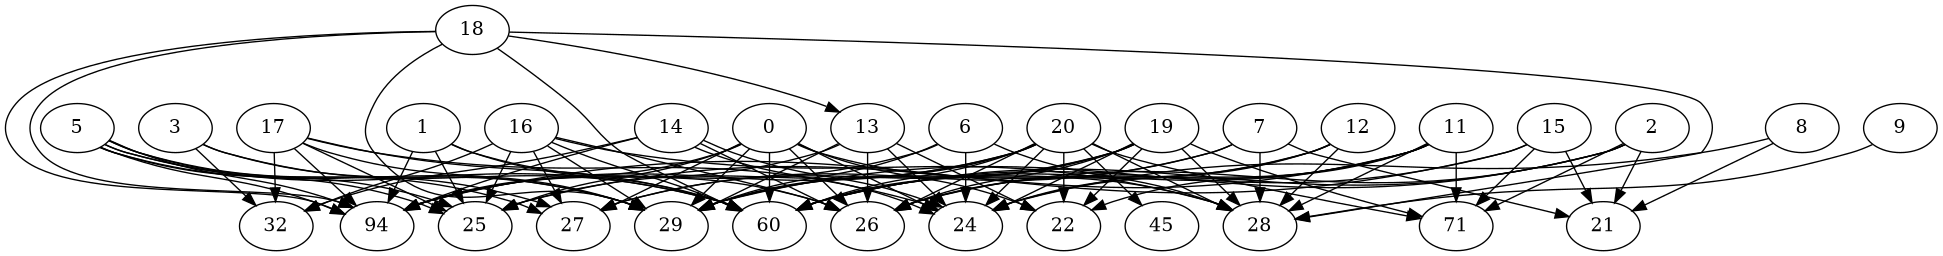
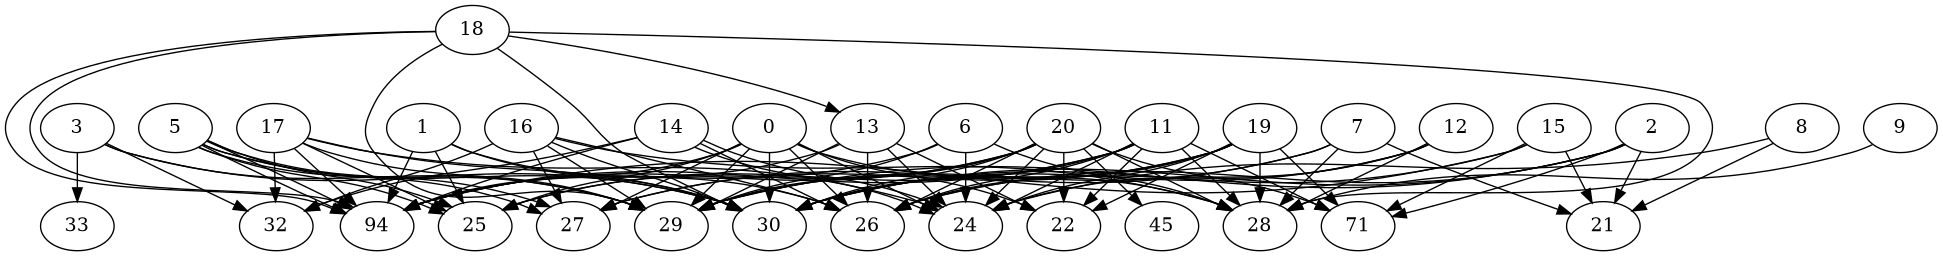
(502, 171) -> none
none -> (776, 178)
none -> (77, 226)
(769, 226) -> (769, 226)
